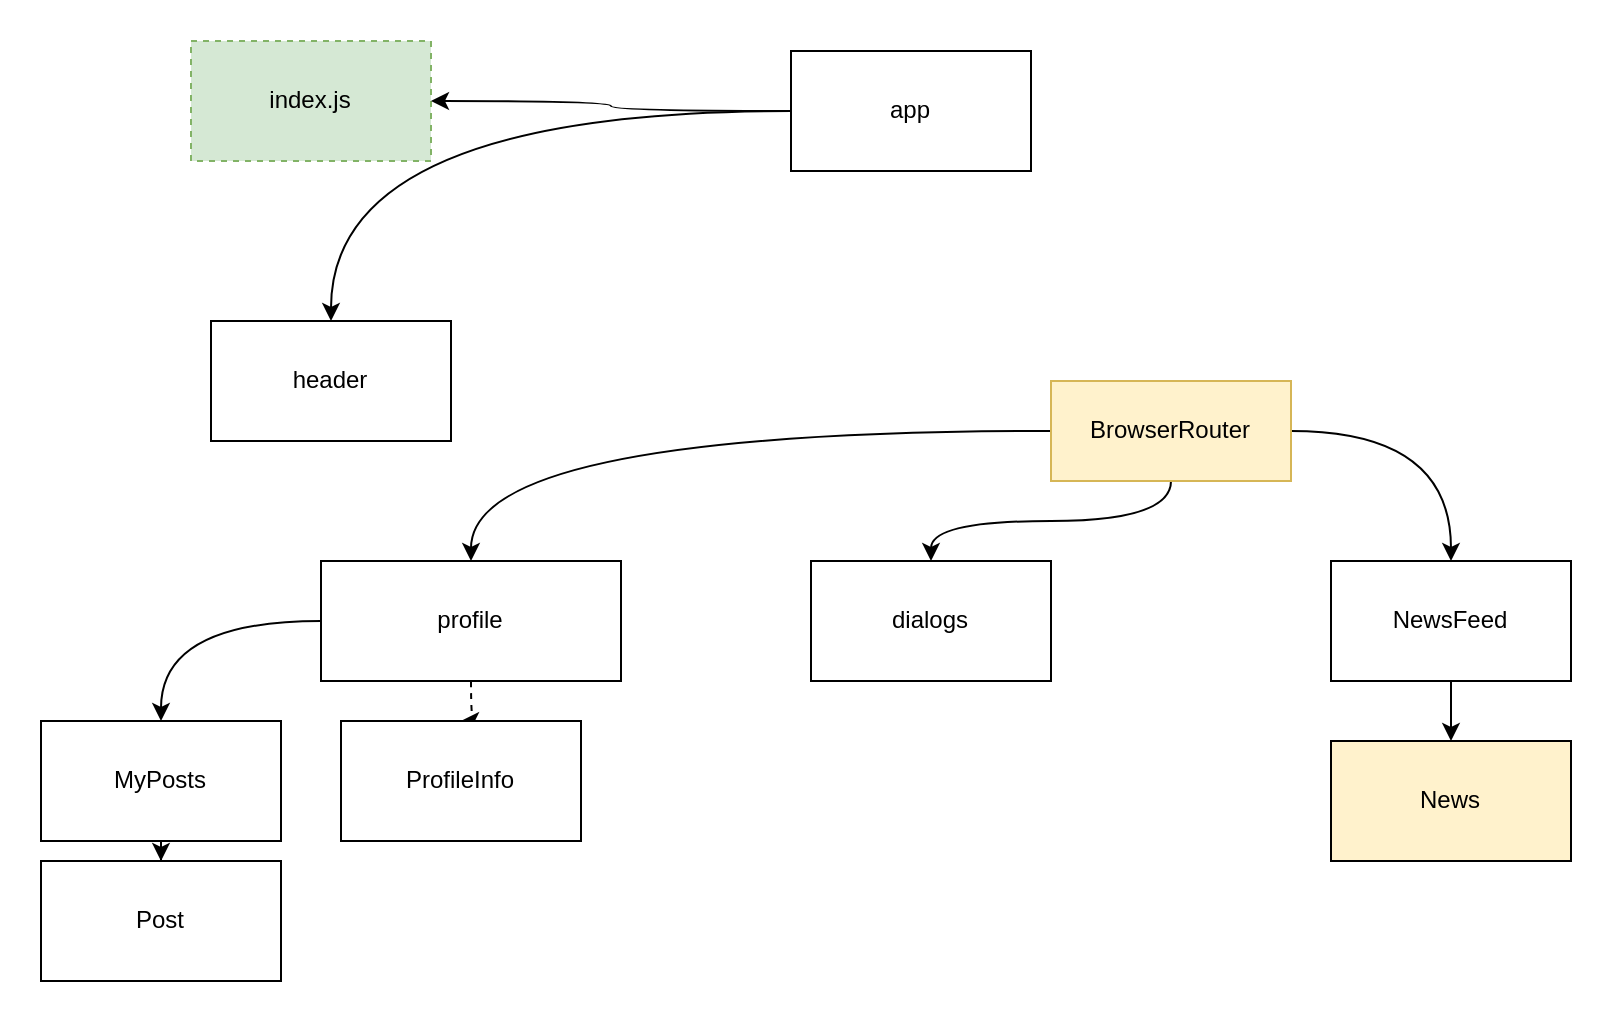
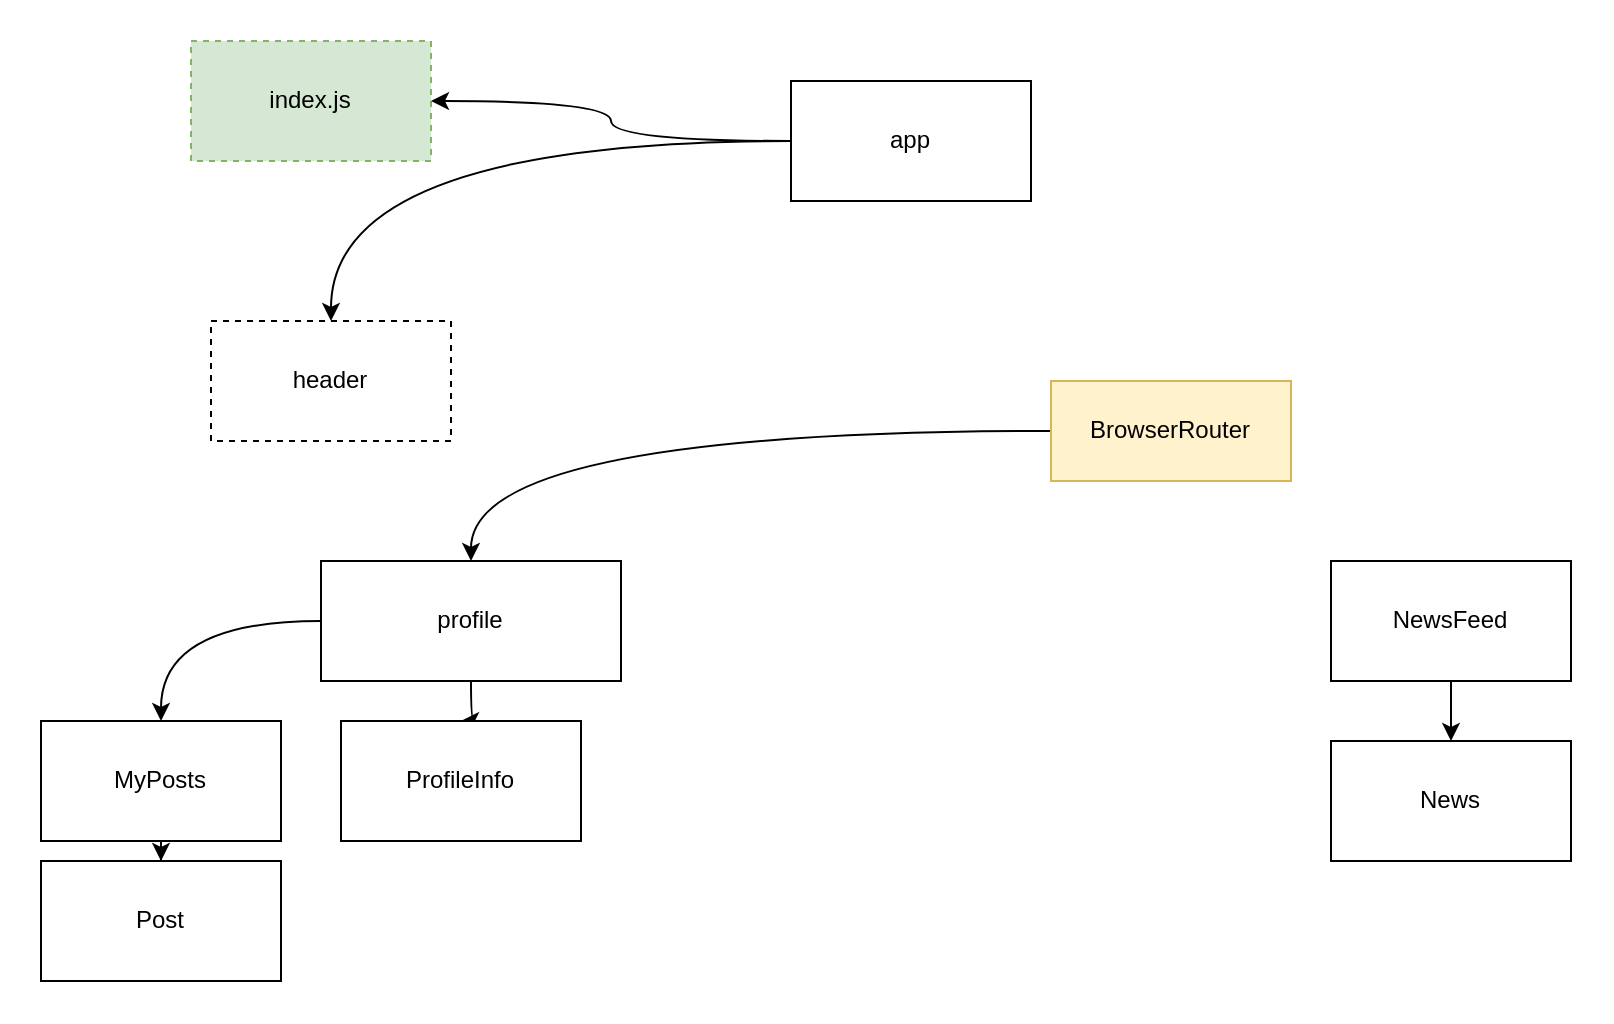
(911, 111) -> (911, 141)
(331, 381) -> (331, 381)
(1400, 453) -> none
(1054, 521) -> none
(931, 621) -> none
(471, 700) -> (471, 700)
(1451, 801) -> (1451, 801)
